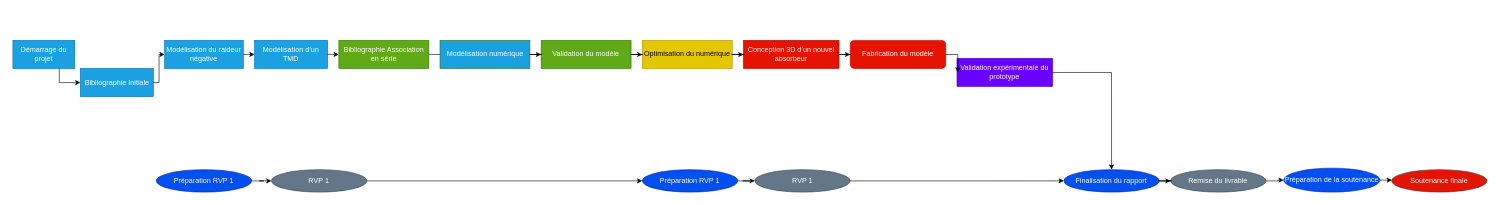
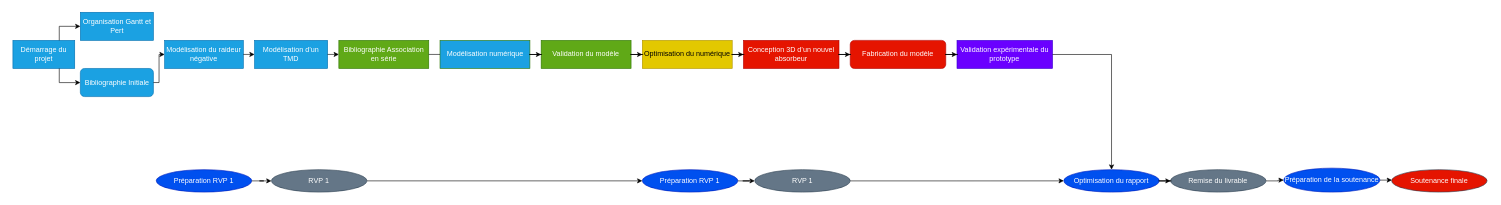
none -> (59, 26)
none -> (116, 26)
(1005, 72) -> (1005, 54)
(116, 83) -> (116, 83)
(1112, 181) -> (1112, 181)
